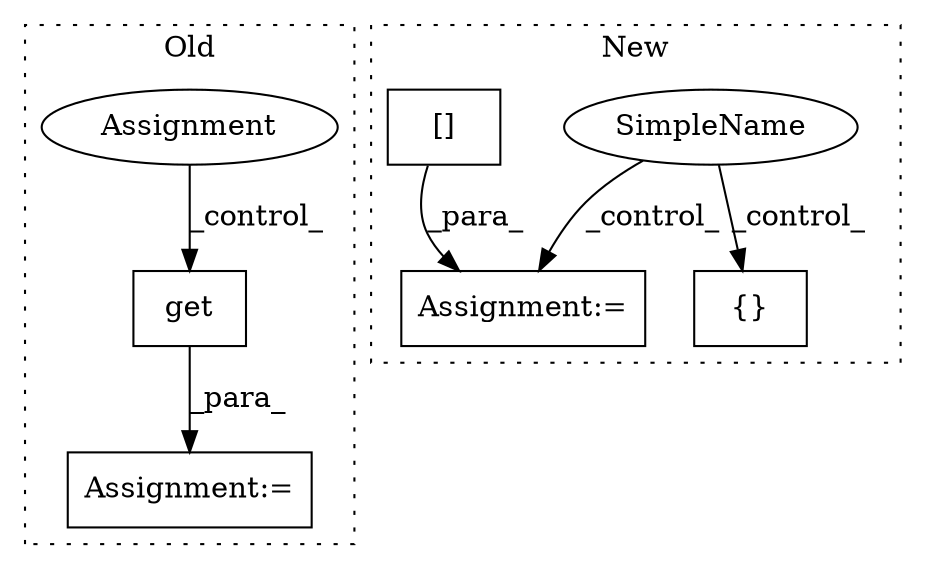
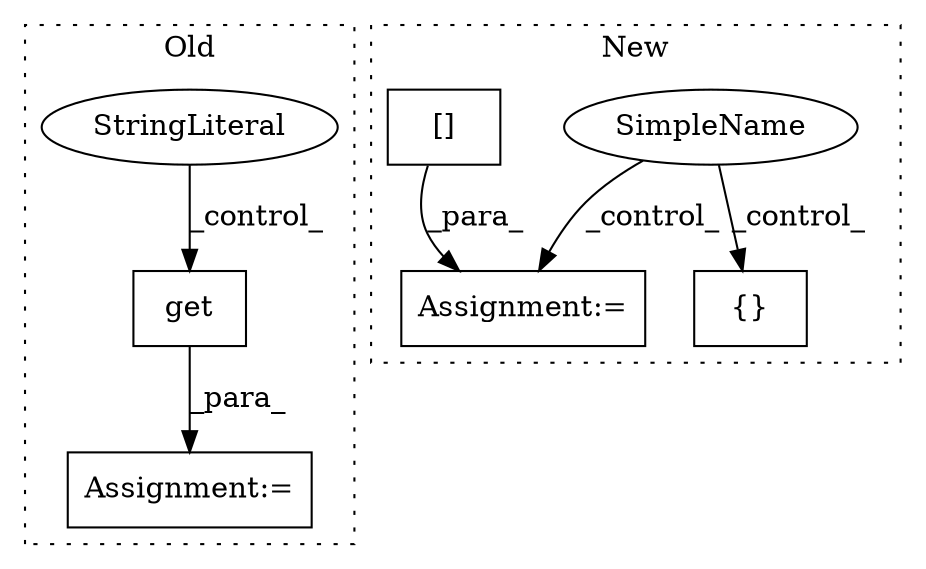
(190, 127) -> (190, 127)
